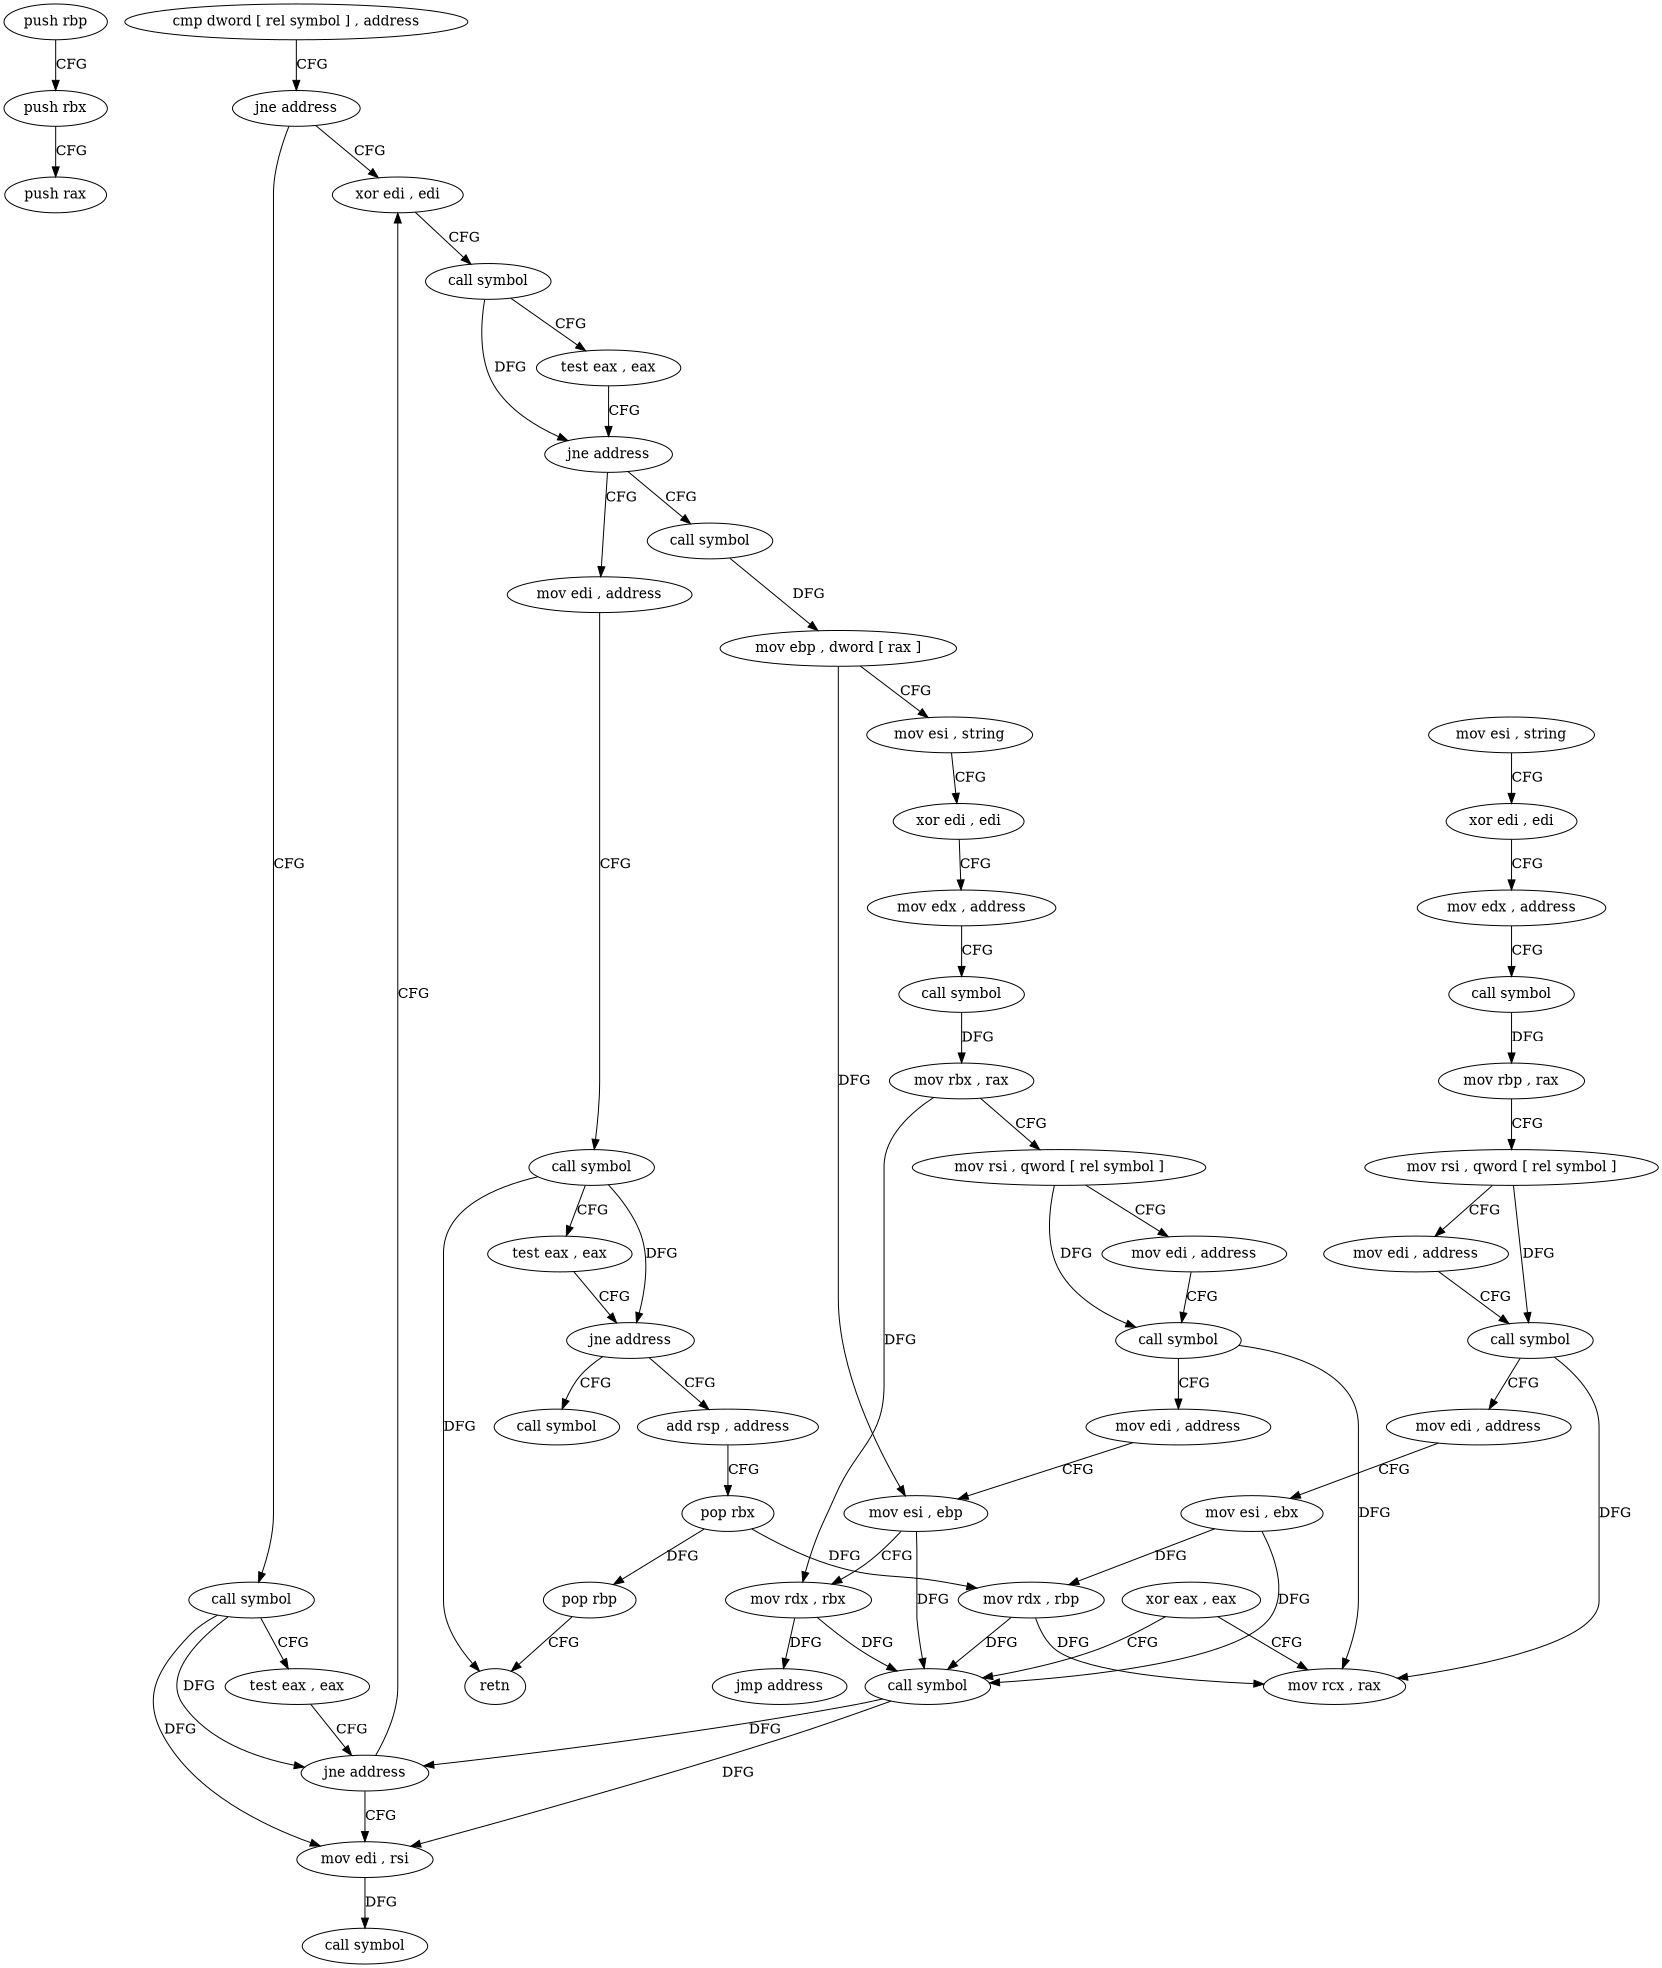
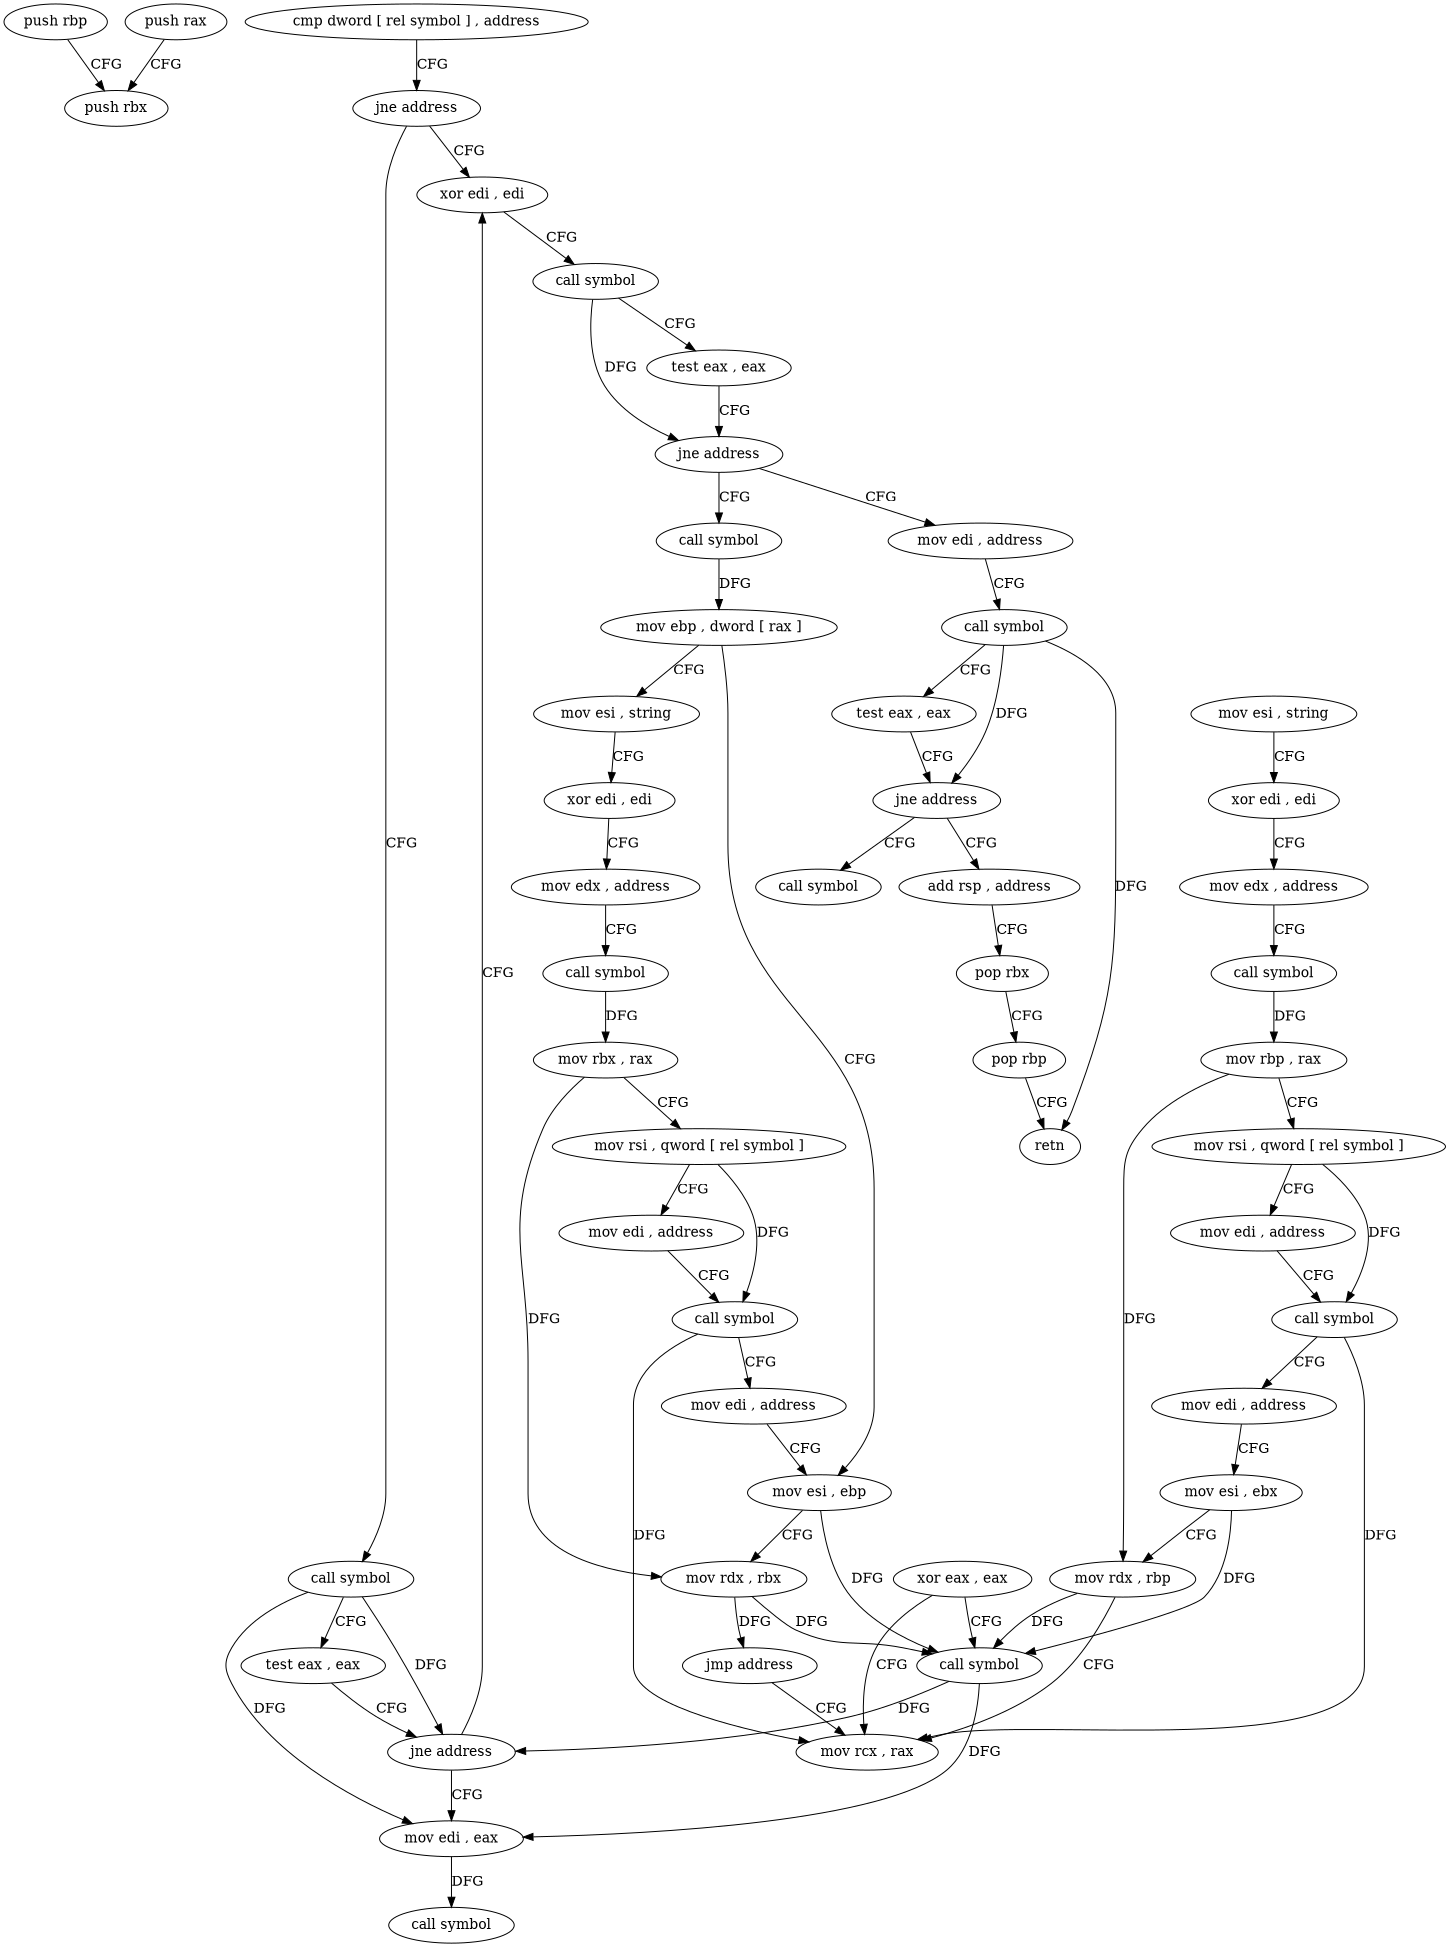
(56, 147) -> (149, 61)
(855, 1081) -> (860, 1060)
(683, 1557) -> (1027, 1017)
(1171, 1557) -> (1201, 1536)
(845, 1569) -> (1124, 1286)
(1074, 1643) -> (1099, 1666)
none -> (804, 1706)
(365, 1860) -> (451, 1839)
